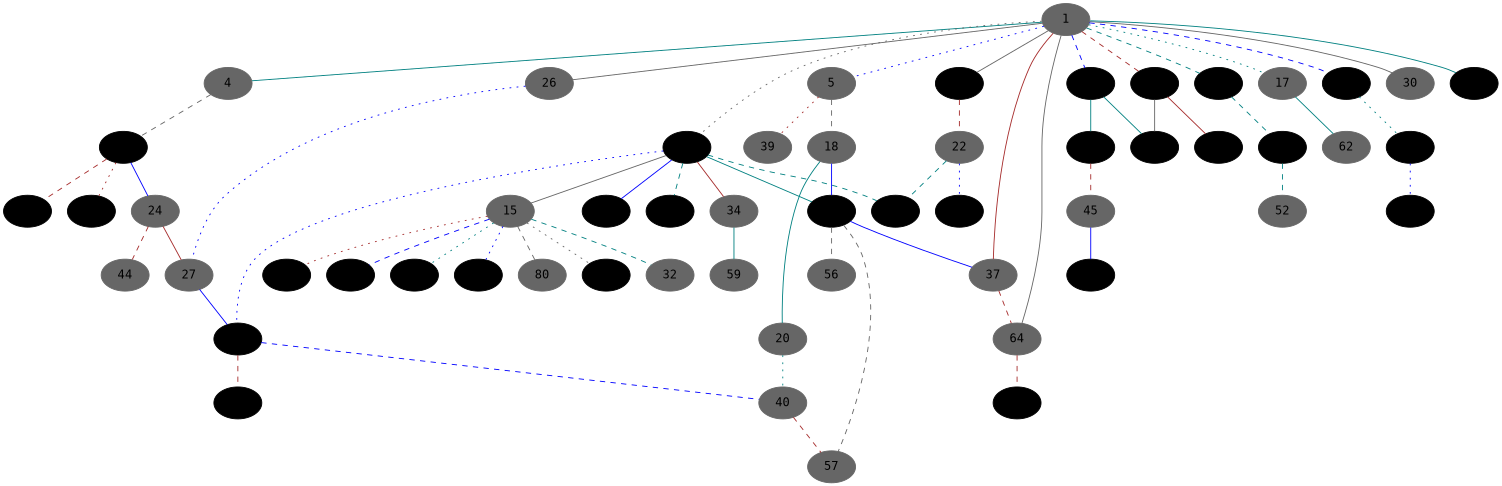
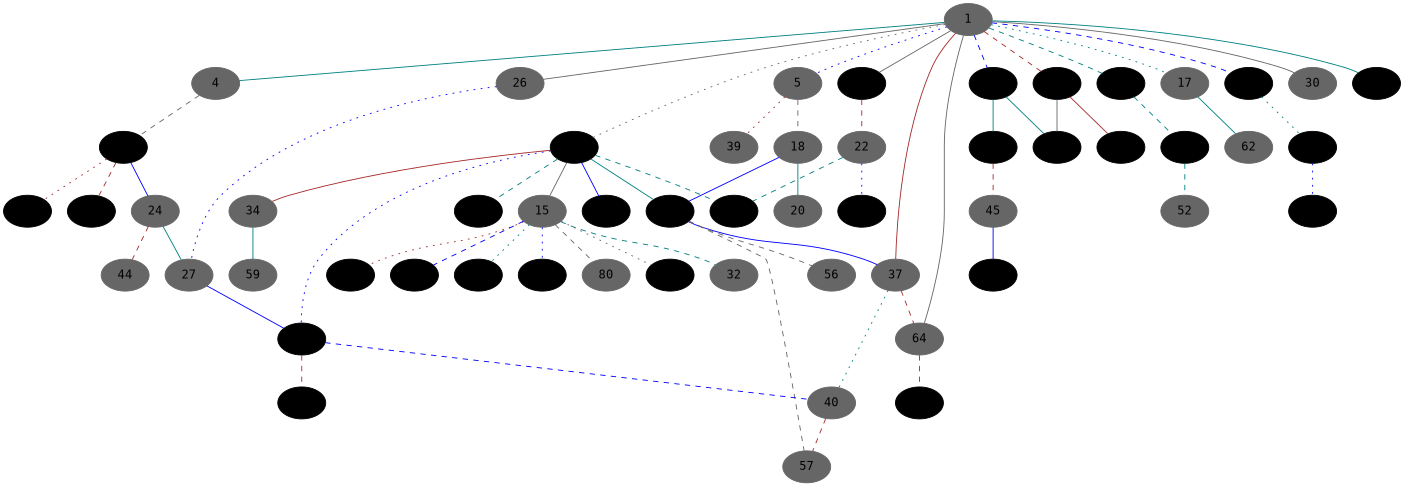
(172, 243) -> (172, 243)
(783, 371) -> (864, 339)
